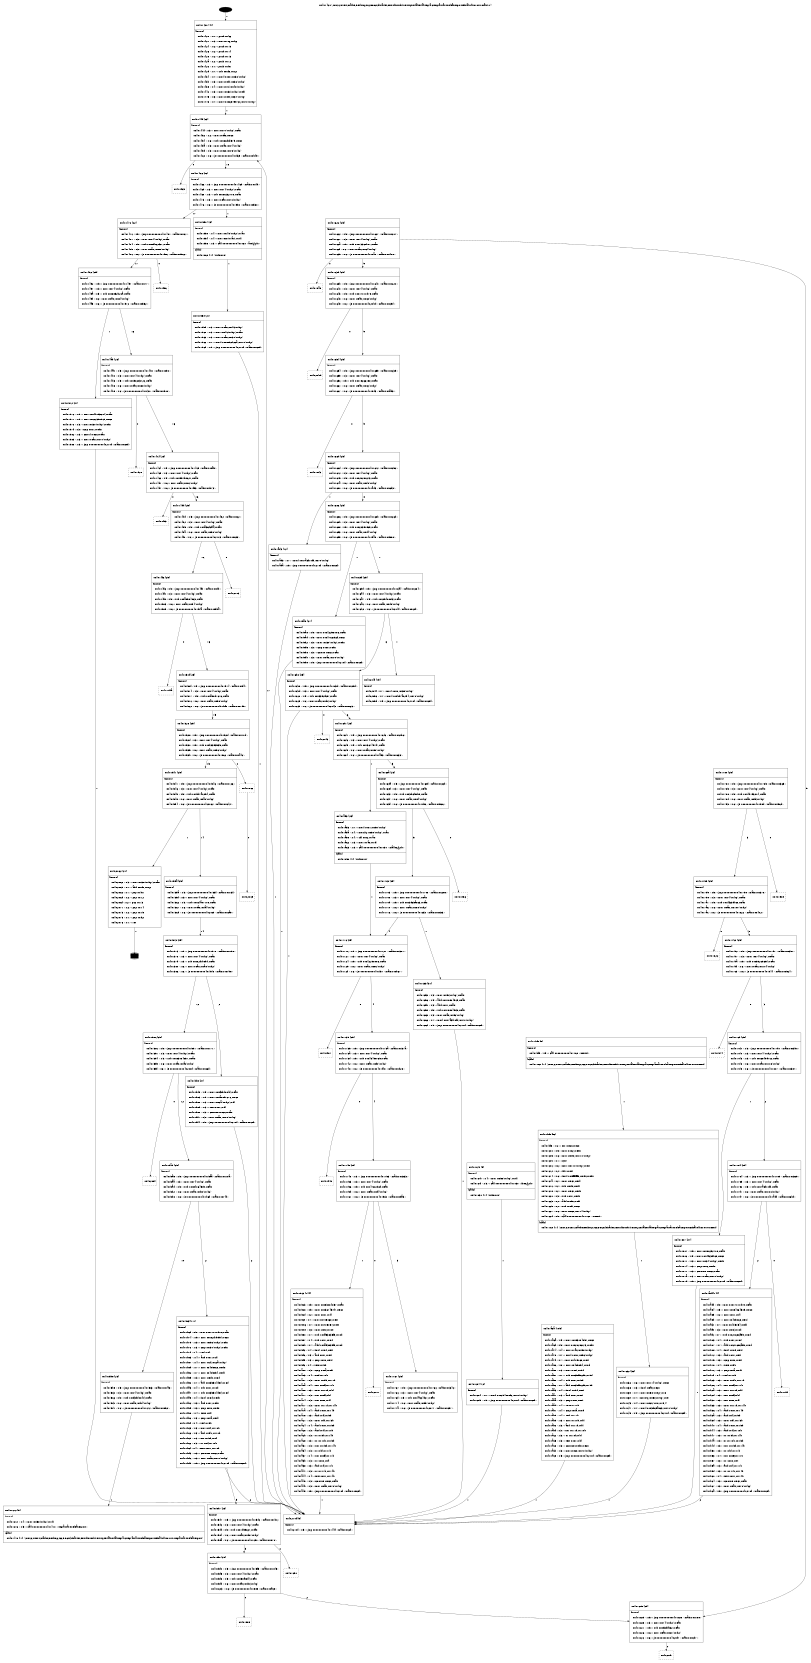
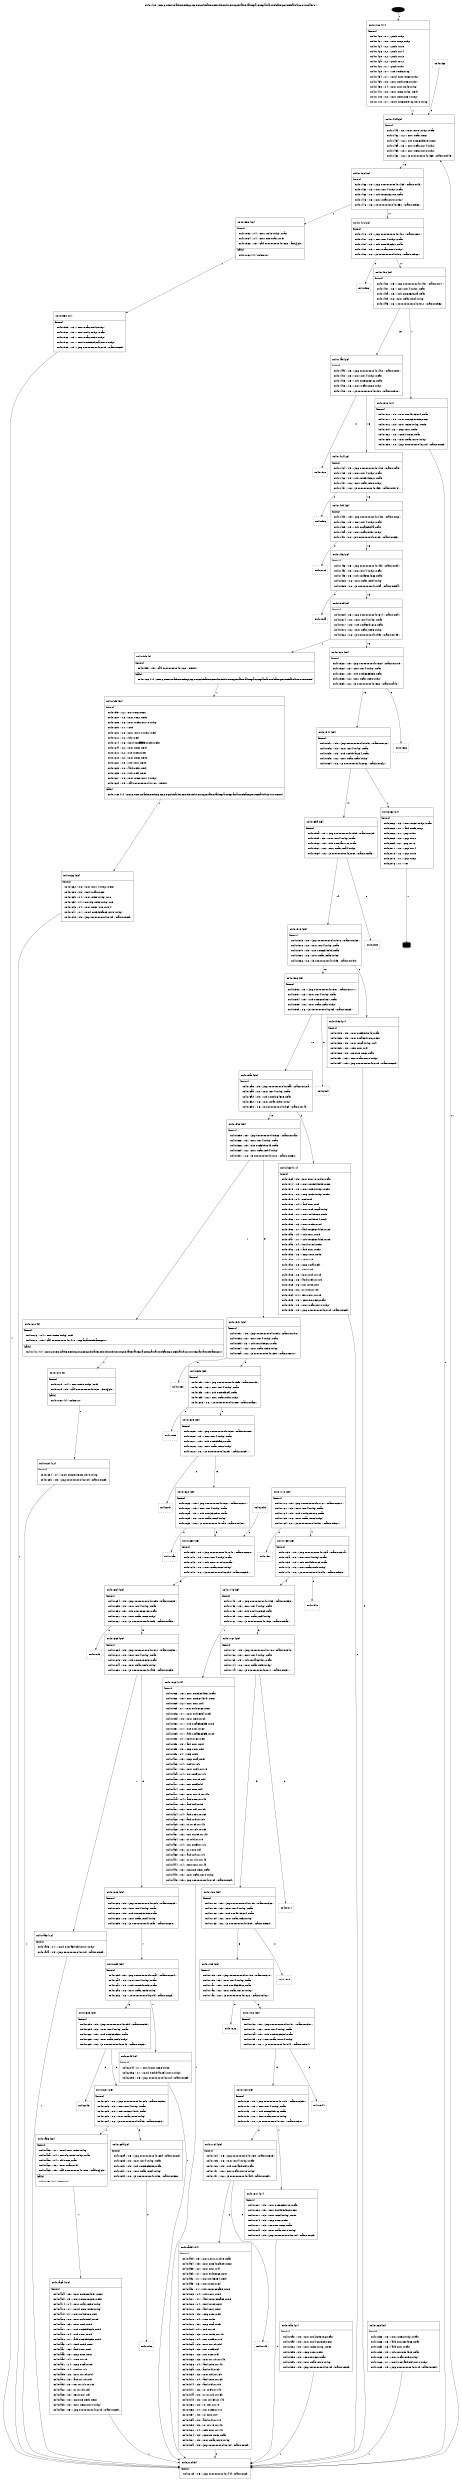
(187, 171) -> (435, 91)
(333, 338) -> (253, 1525)
(346, 578) -> none
none -> (312, 646)
(806, 780) -> (215, 1471)
(247, 842) -> (359, 899)
(412, 897) -> none
(370, 899) -> (77, 2232)
(285, 1113) -> (168, 2272)
(373, 1294) -> (273, 1788)
none -> (103, 1362)
(231, 1485) -> (263, 1238)
none -> (248, 1780)
